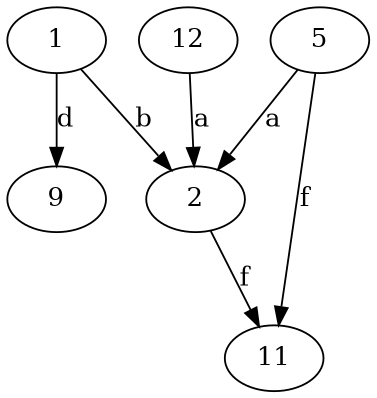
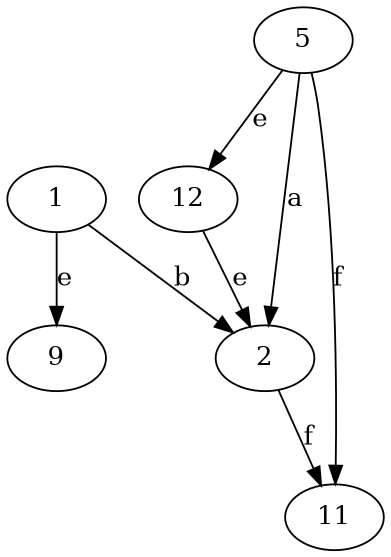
none -> (251, 112)
(66, 120) -> (65, 279)
(202, 120) -> (240, 279)
